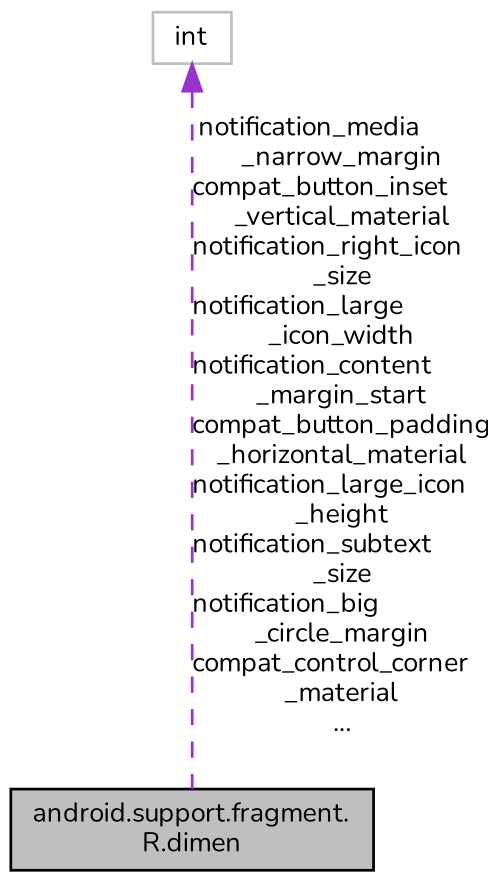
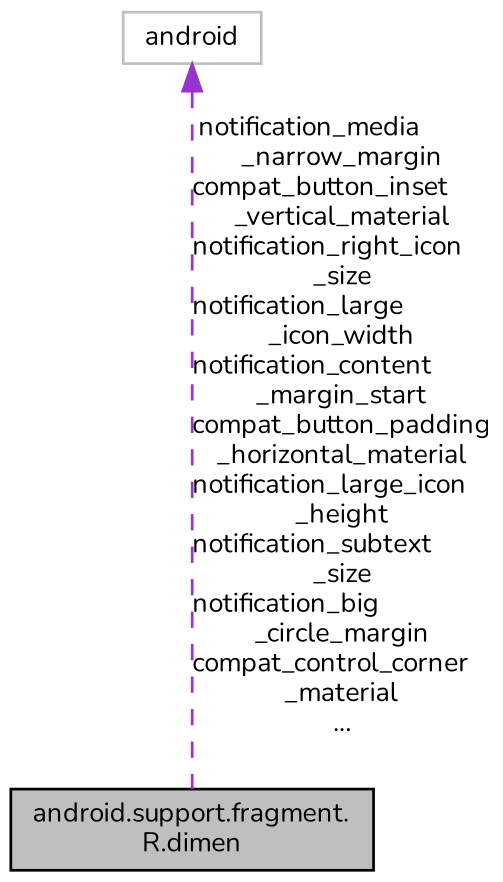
(192, 38) -> (192, 38)
